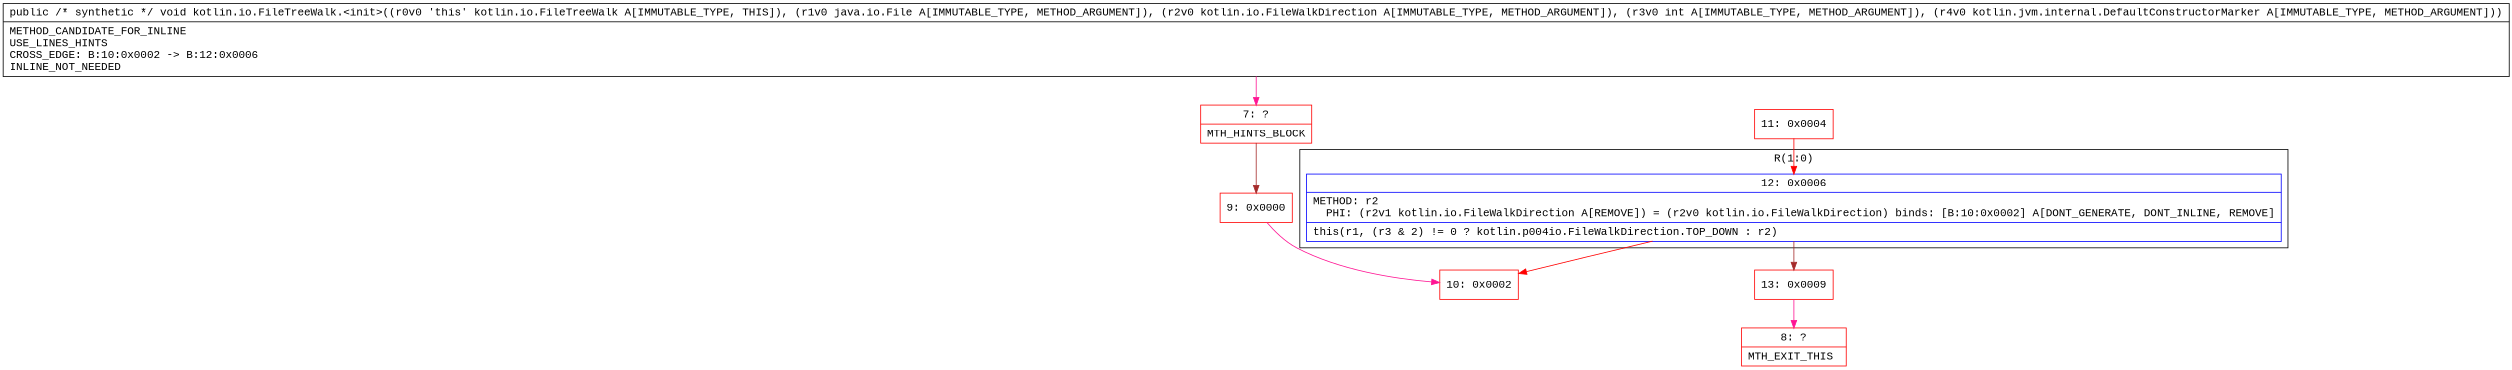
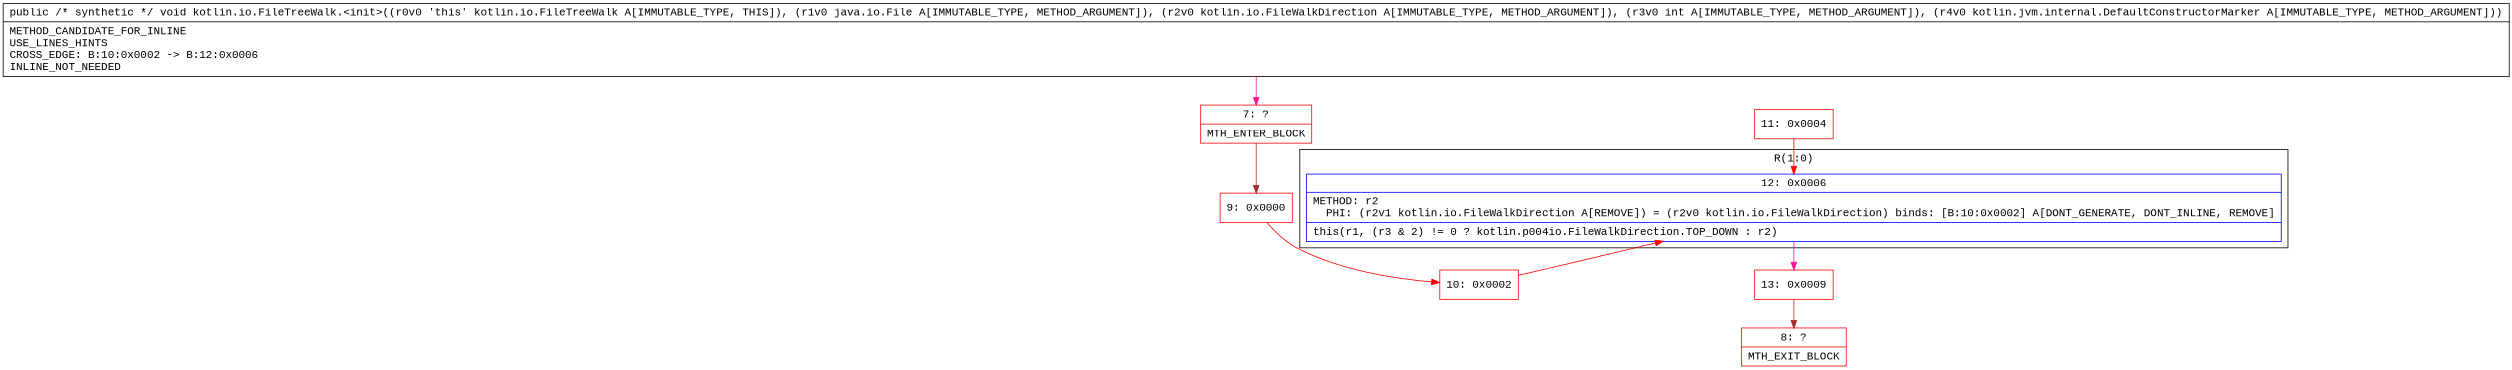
(1256, 133) -> (1256, 133)
(1794, 253) -> (1794, 253)
(1589, 256) -> (1587, 259)
(1343, 266) -> (1343, 266)
(1794, 310) -> (1794, 310)
(1791, 356) -> (1794, 356)
